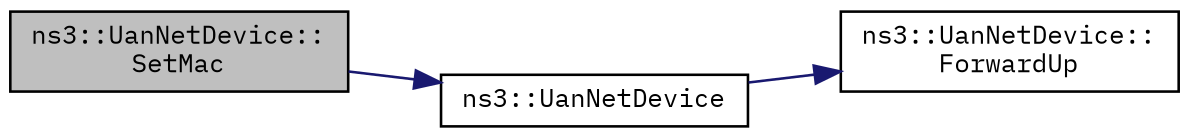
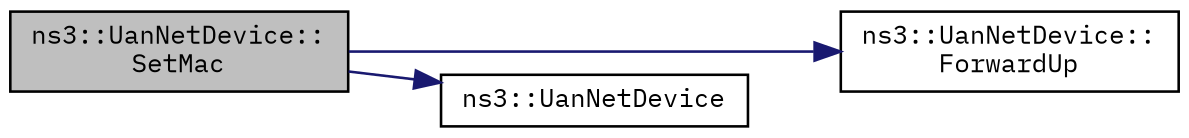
(782, 79) -> (581, 52)
